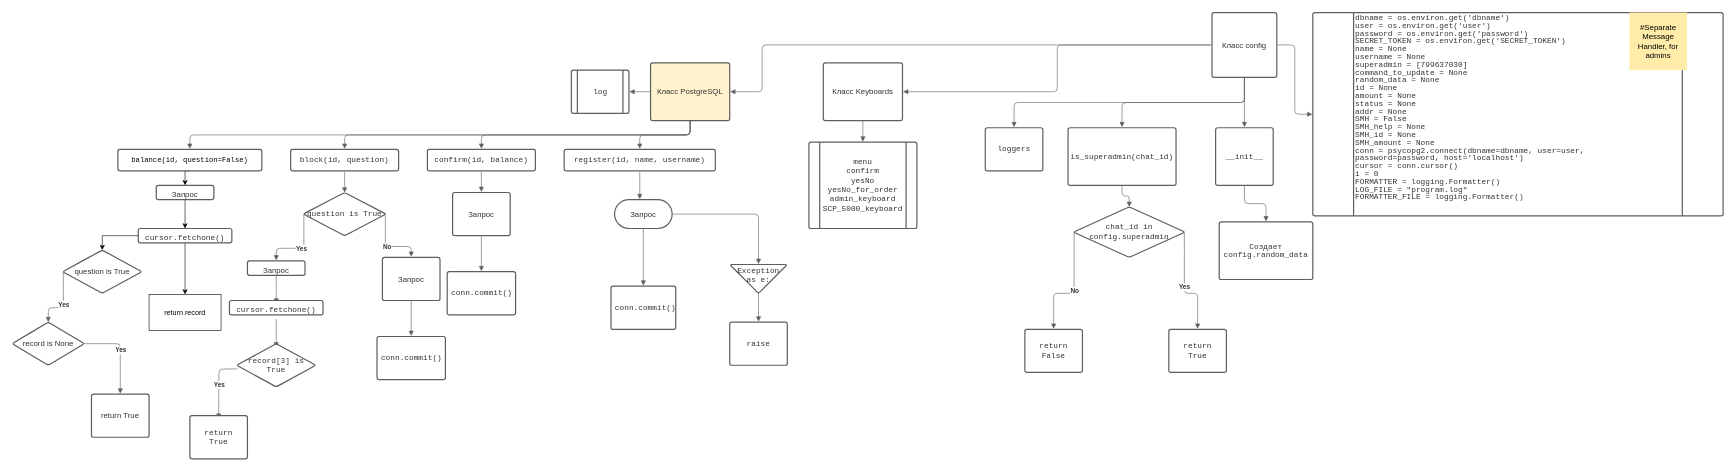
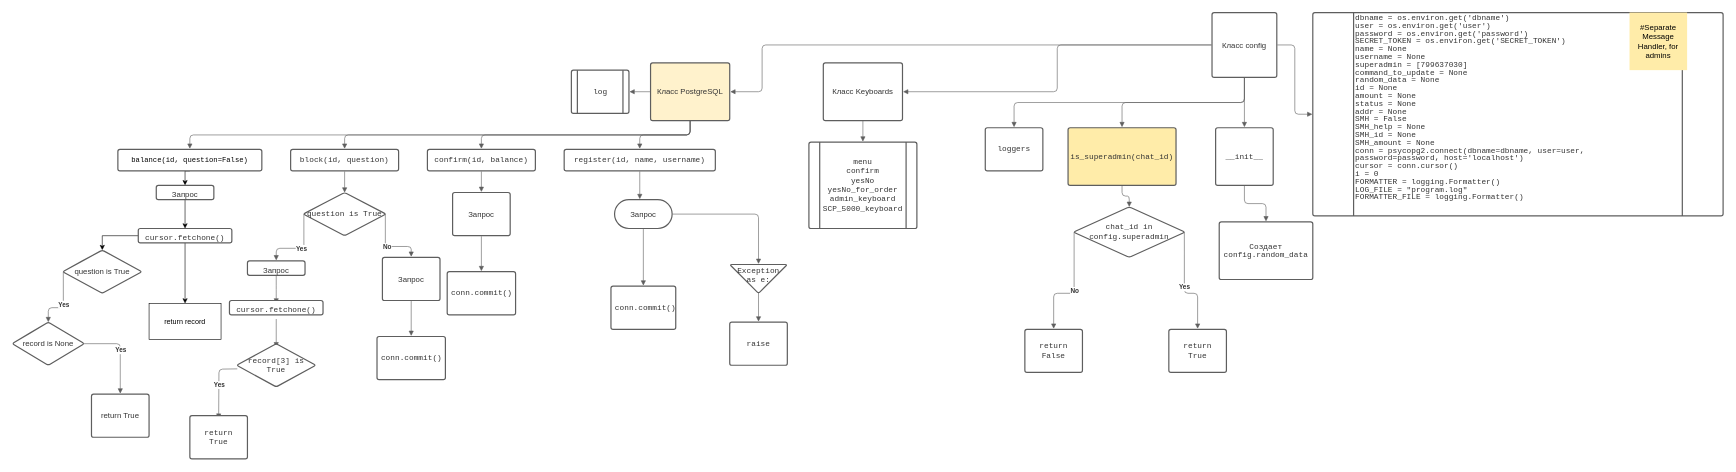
(1122, 156) -> (1122, 156)
(185, 312) -> (185, 321)
